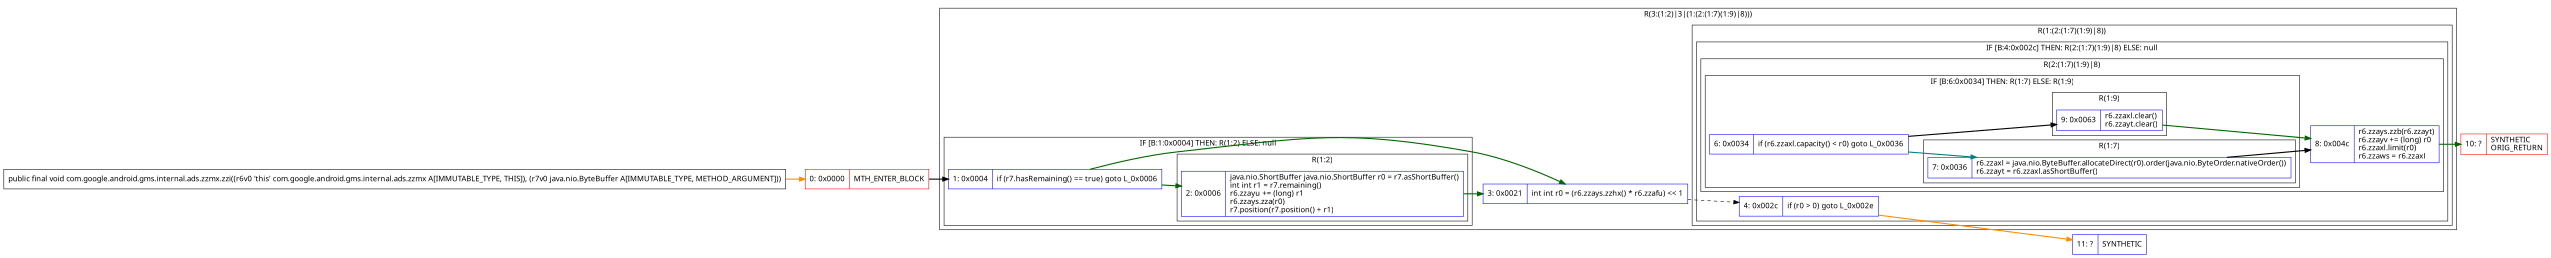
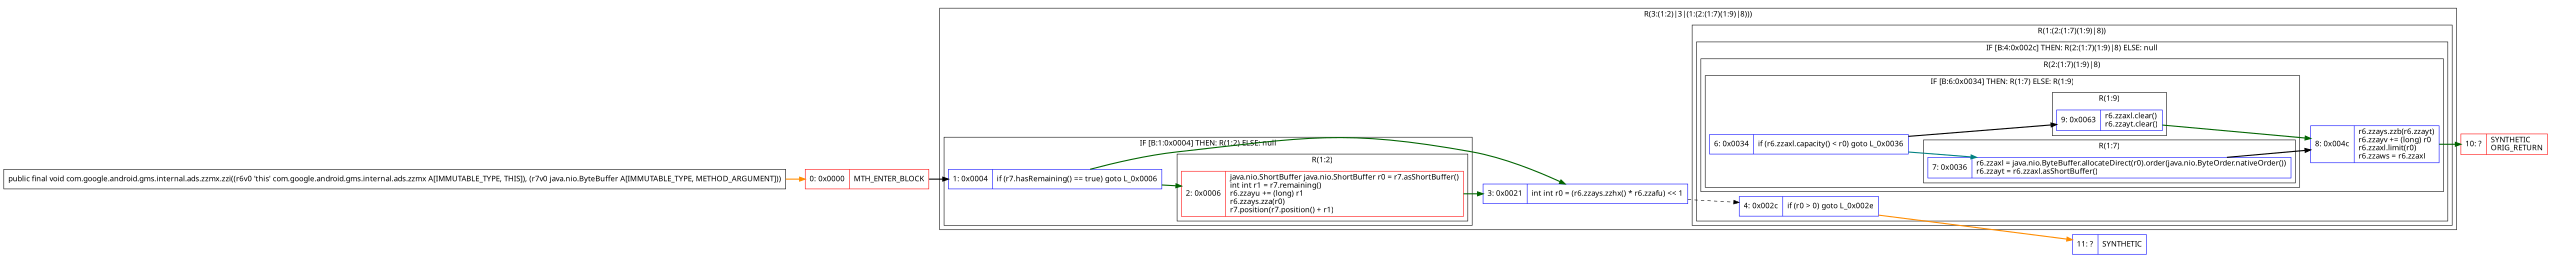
(1322, 194) -> (1322, 194)
